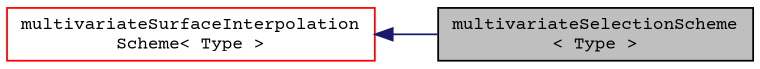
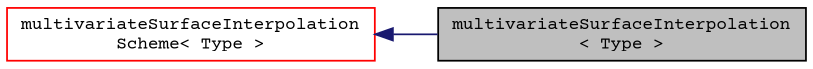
(596, 34) -> (622, 34)
